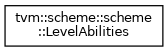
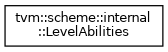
(84, 26) -> (84, 26)
